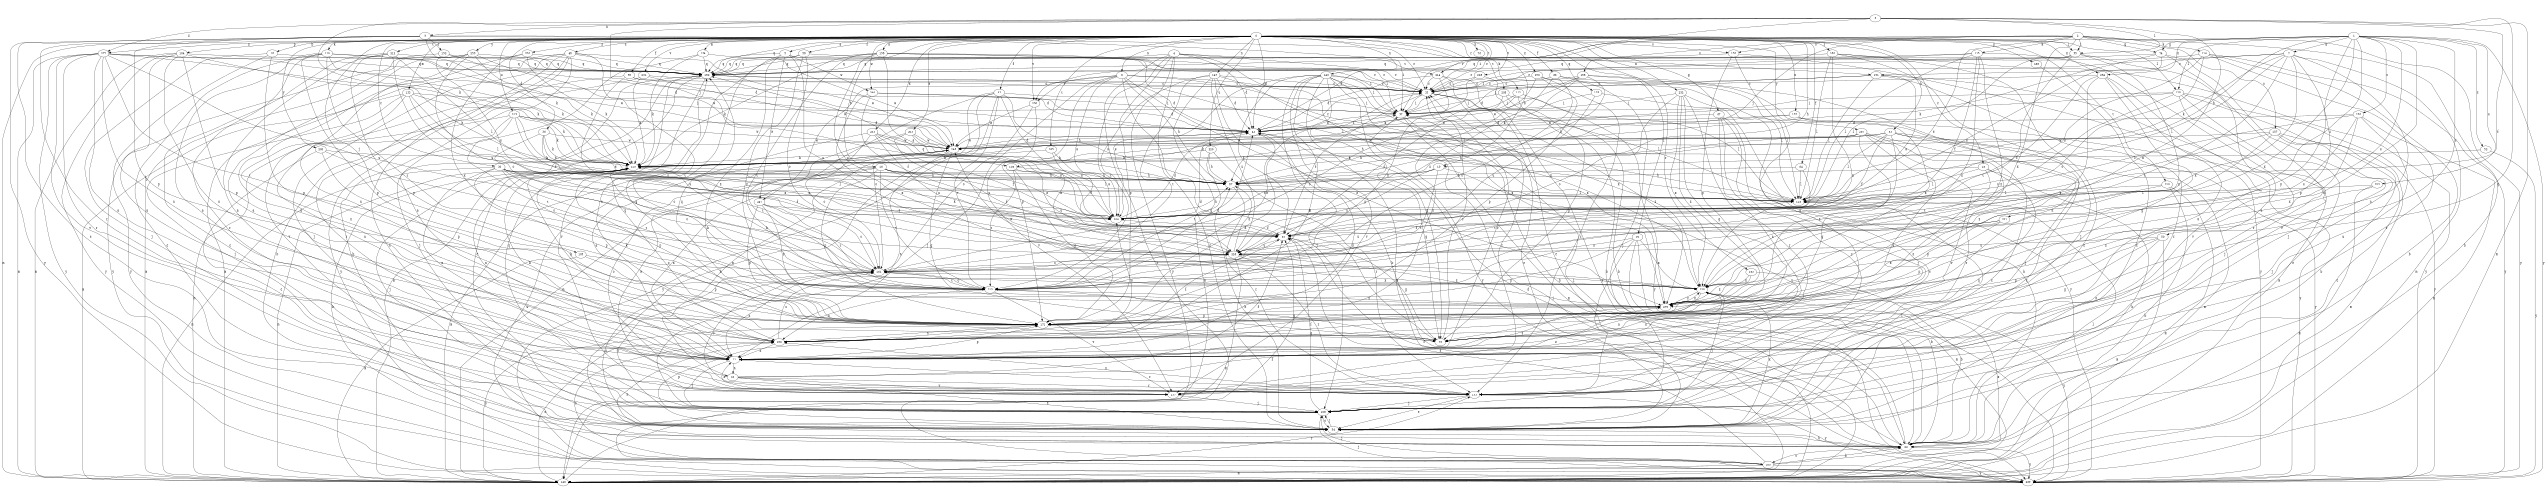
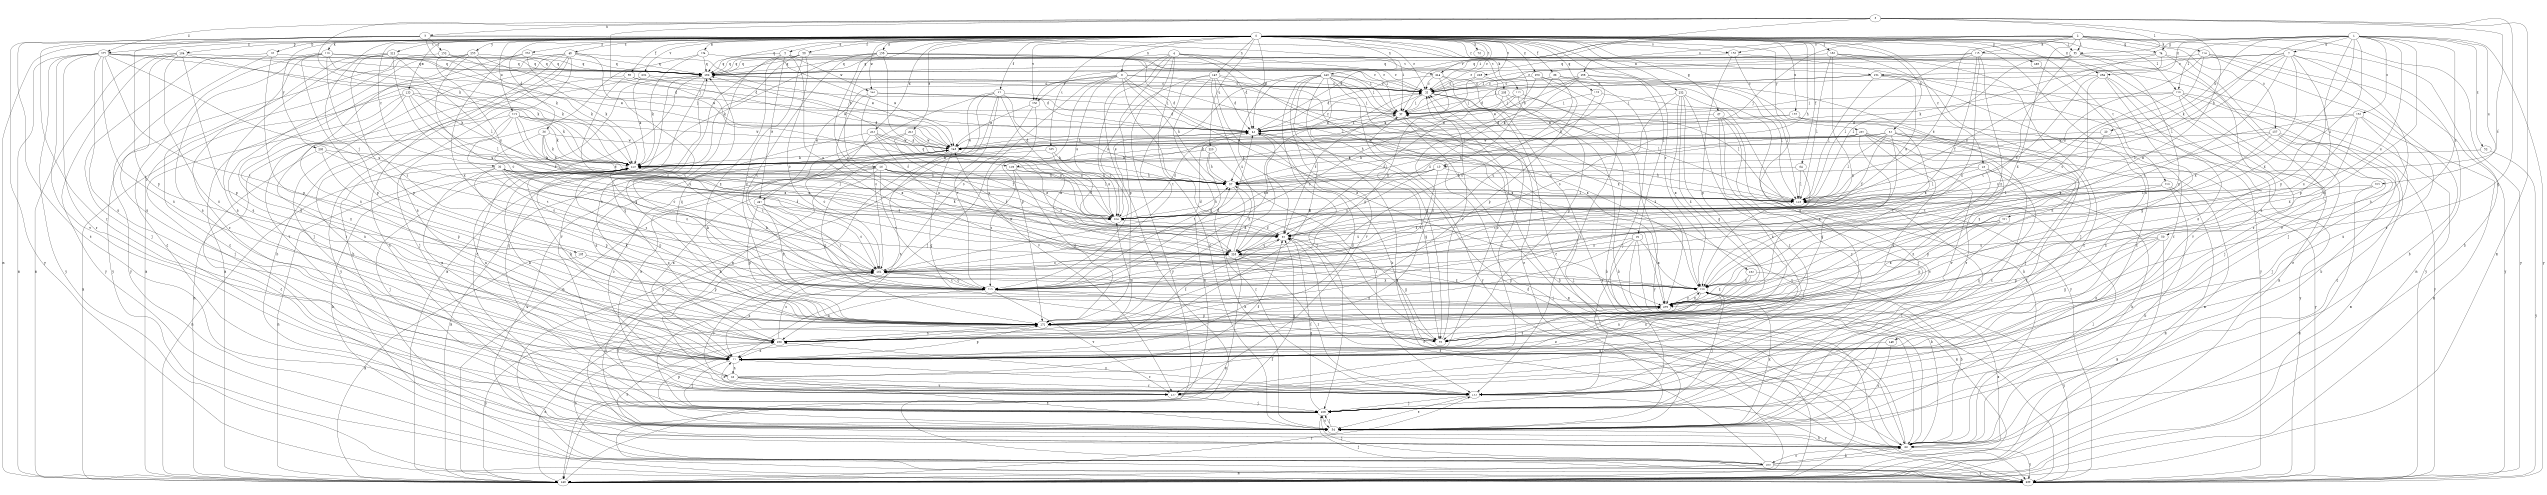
none -> (2106, 132)
(429, 256) -> (492, 221)
none -> (1891, 342)
